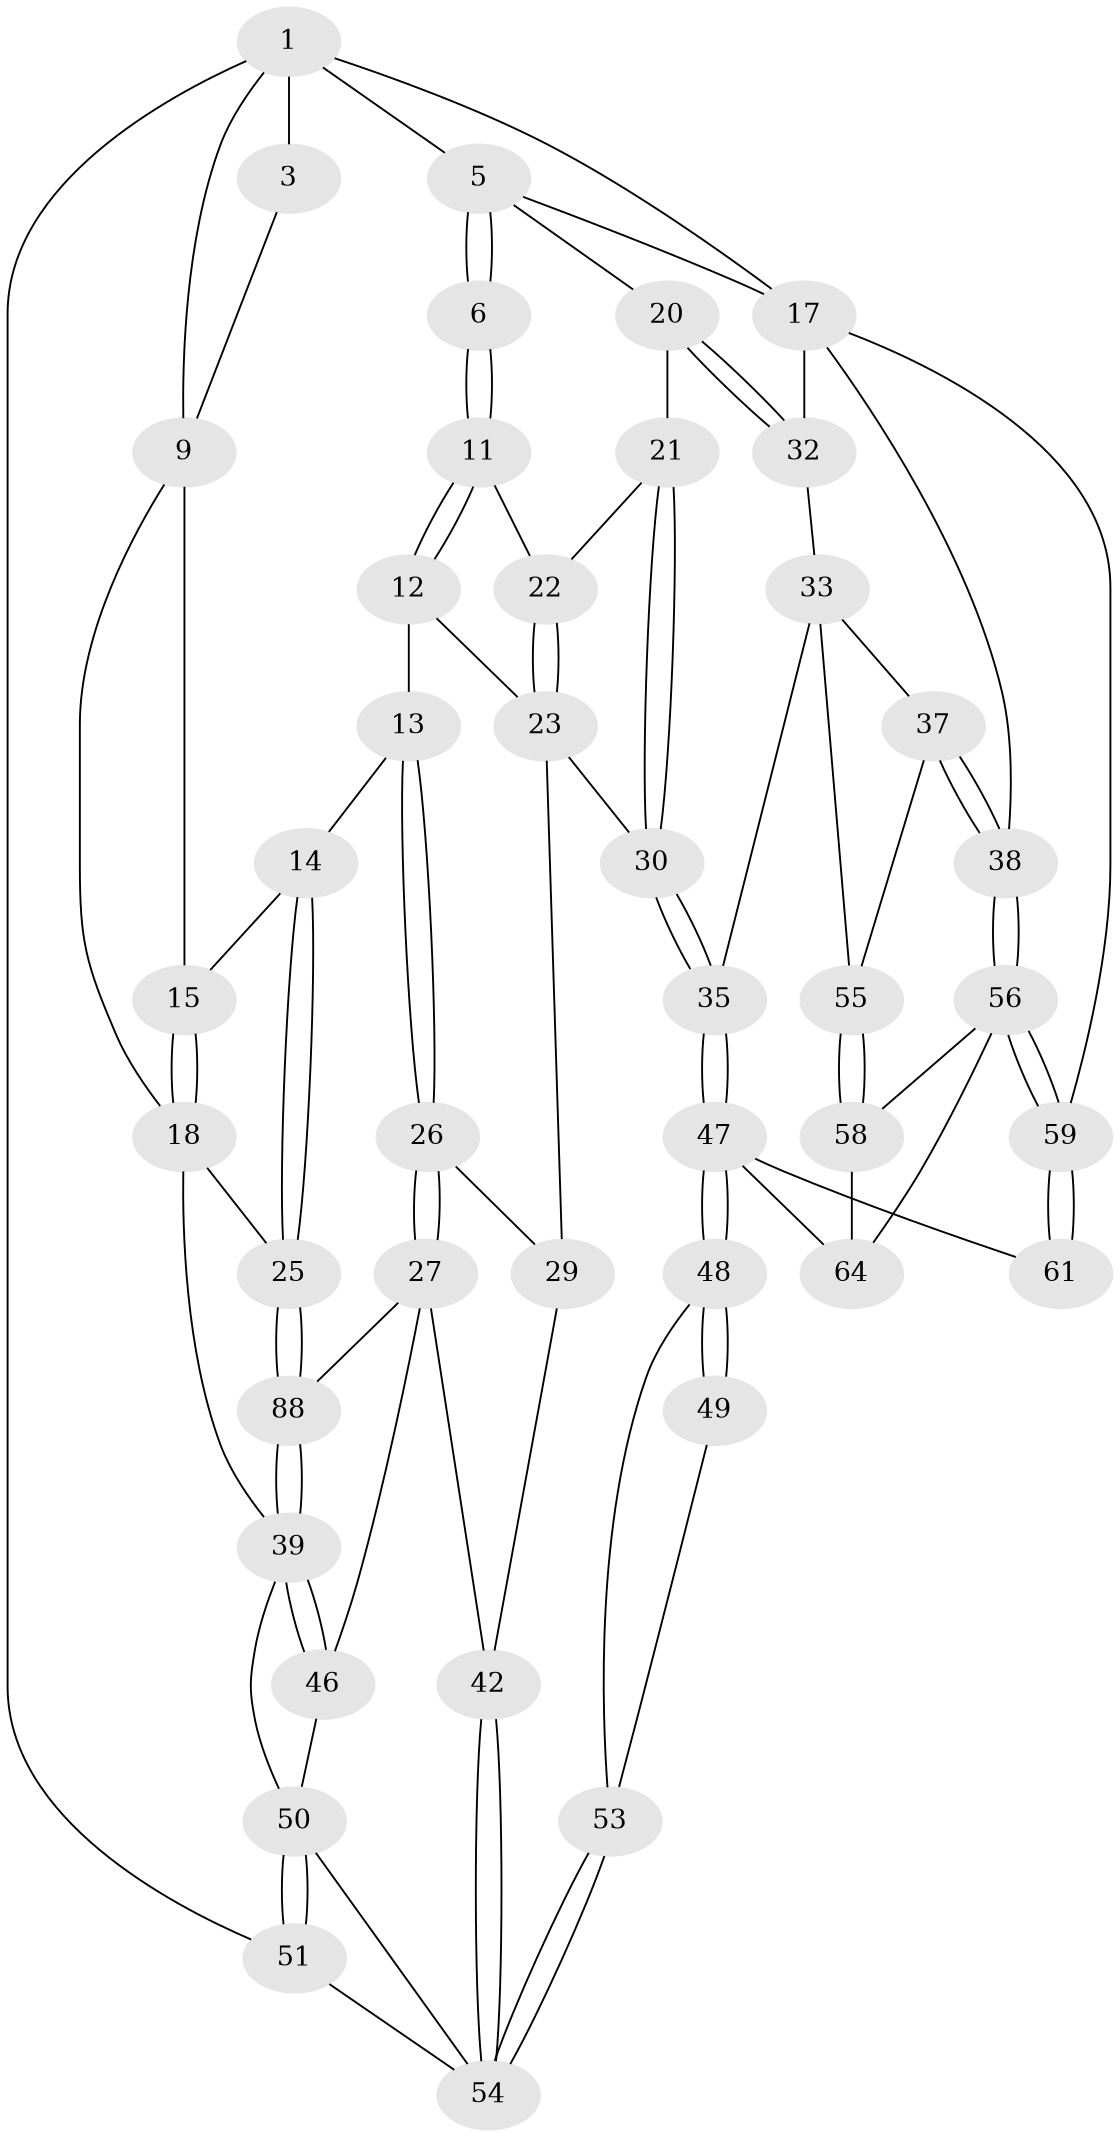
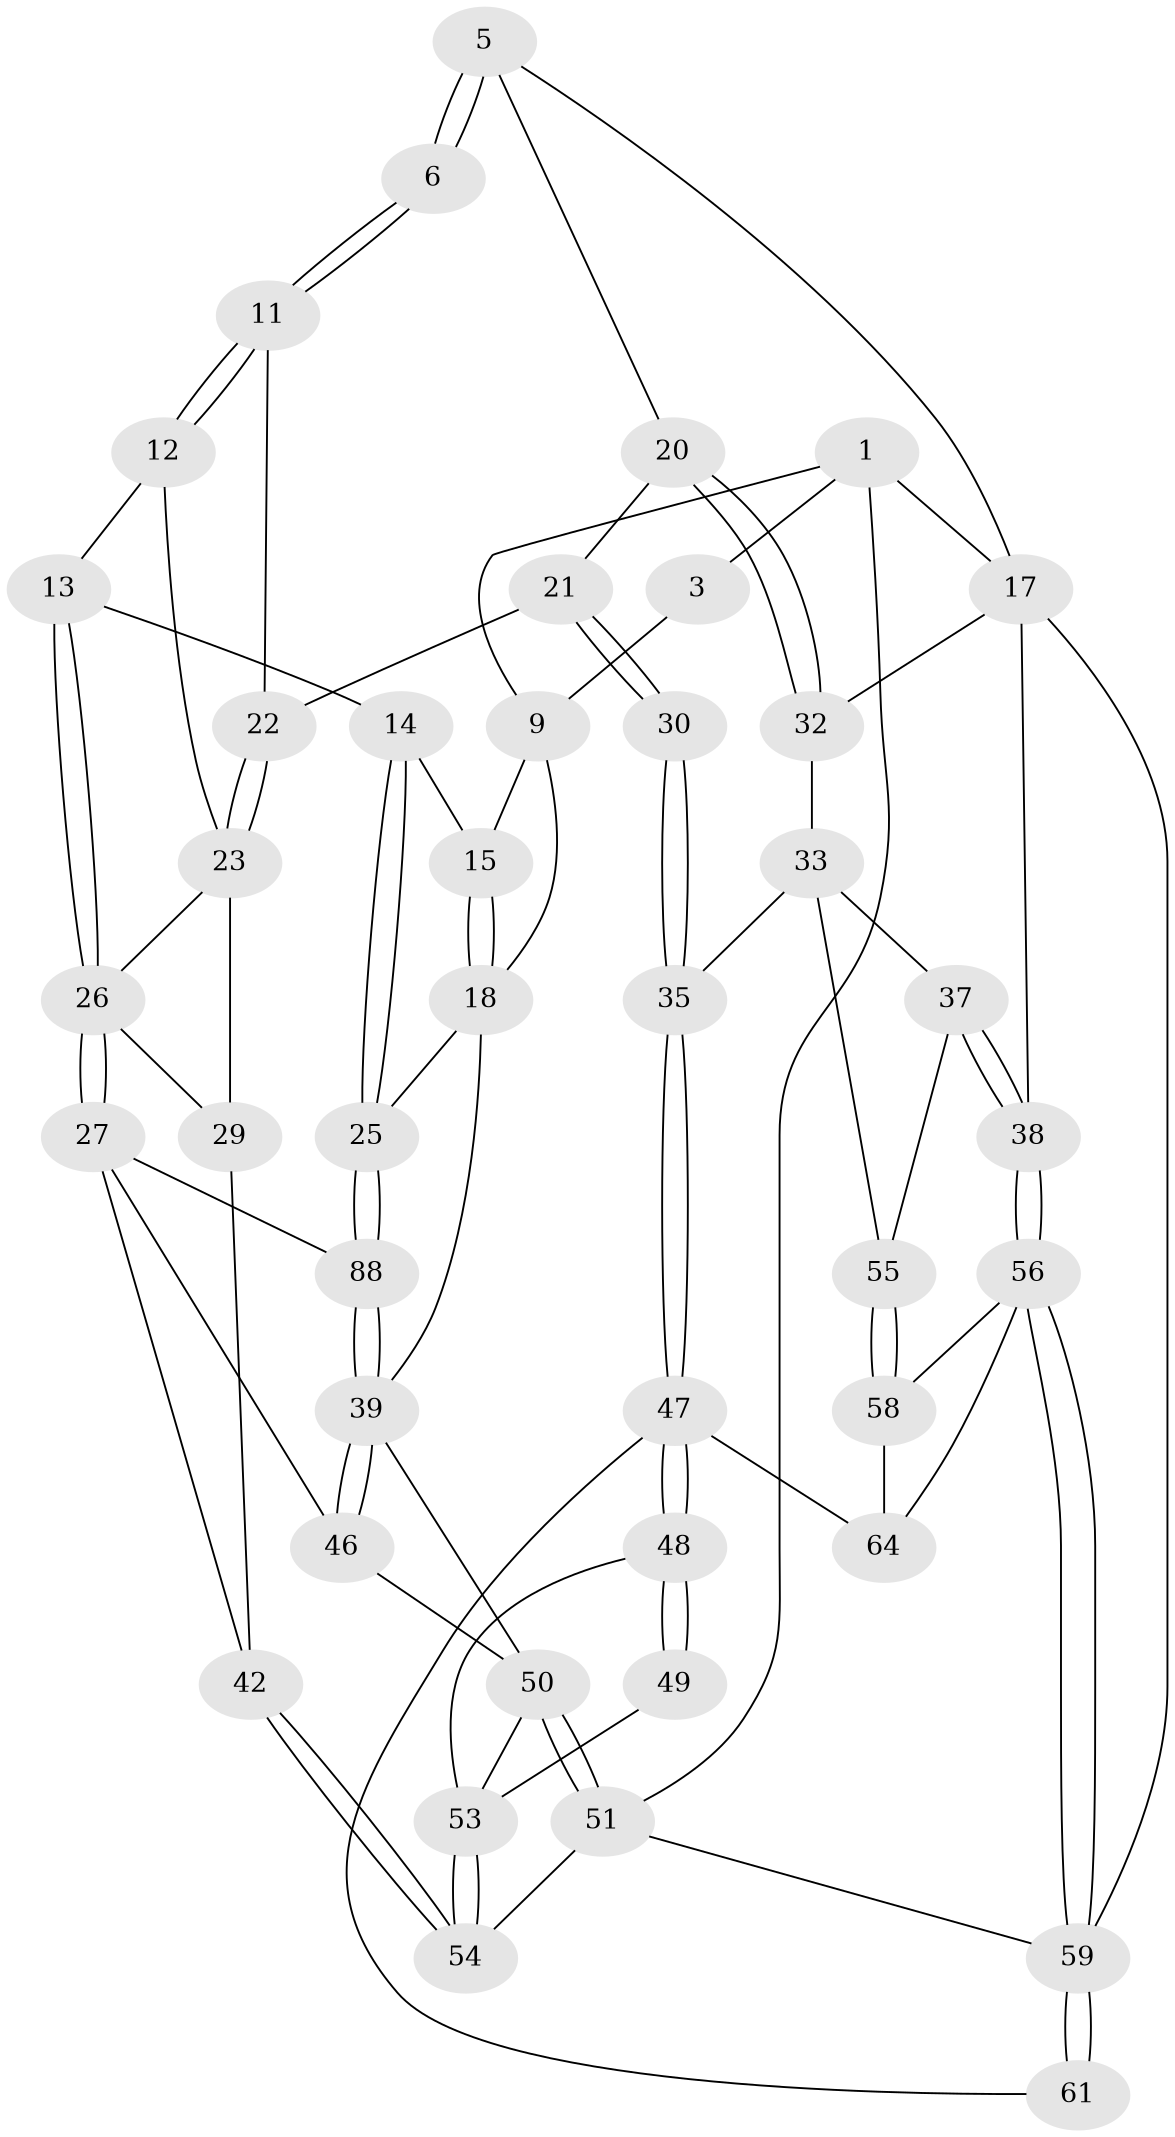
(384, 110) -> none
(599, 795) -> (162, 931)
none -> (840, 1890)
(392, 1958) -> (502, 1753)
